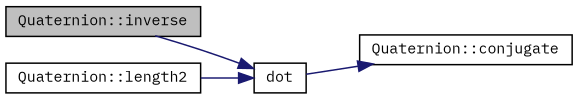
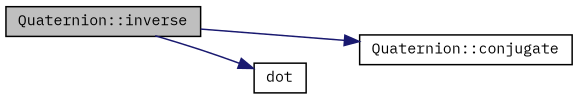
(332, 70) -> (273, 35)
(103, 78) -> none
